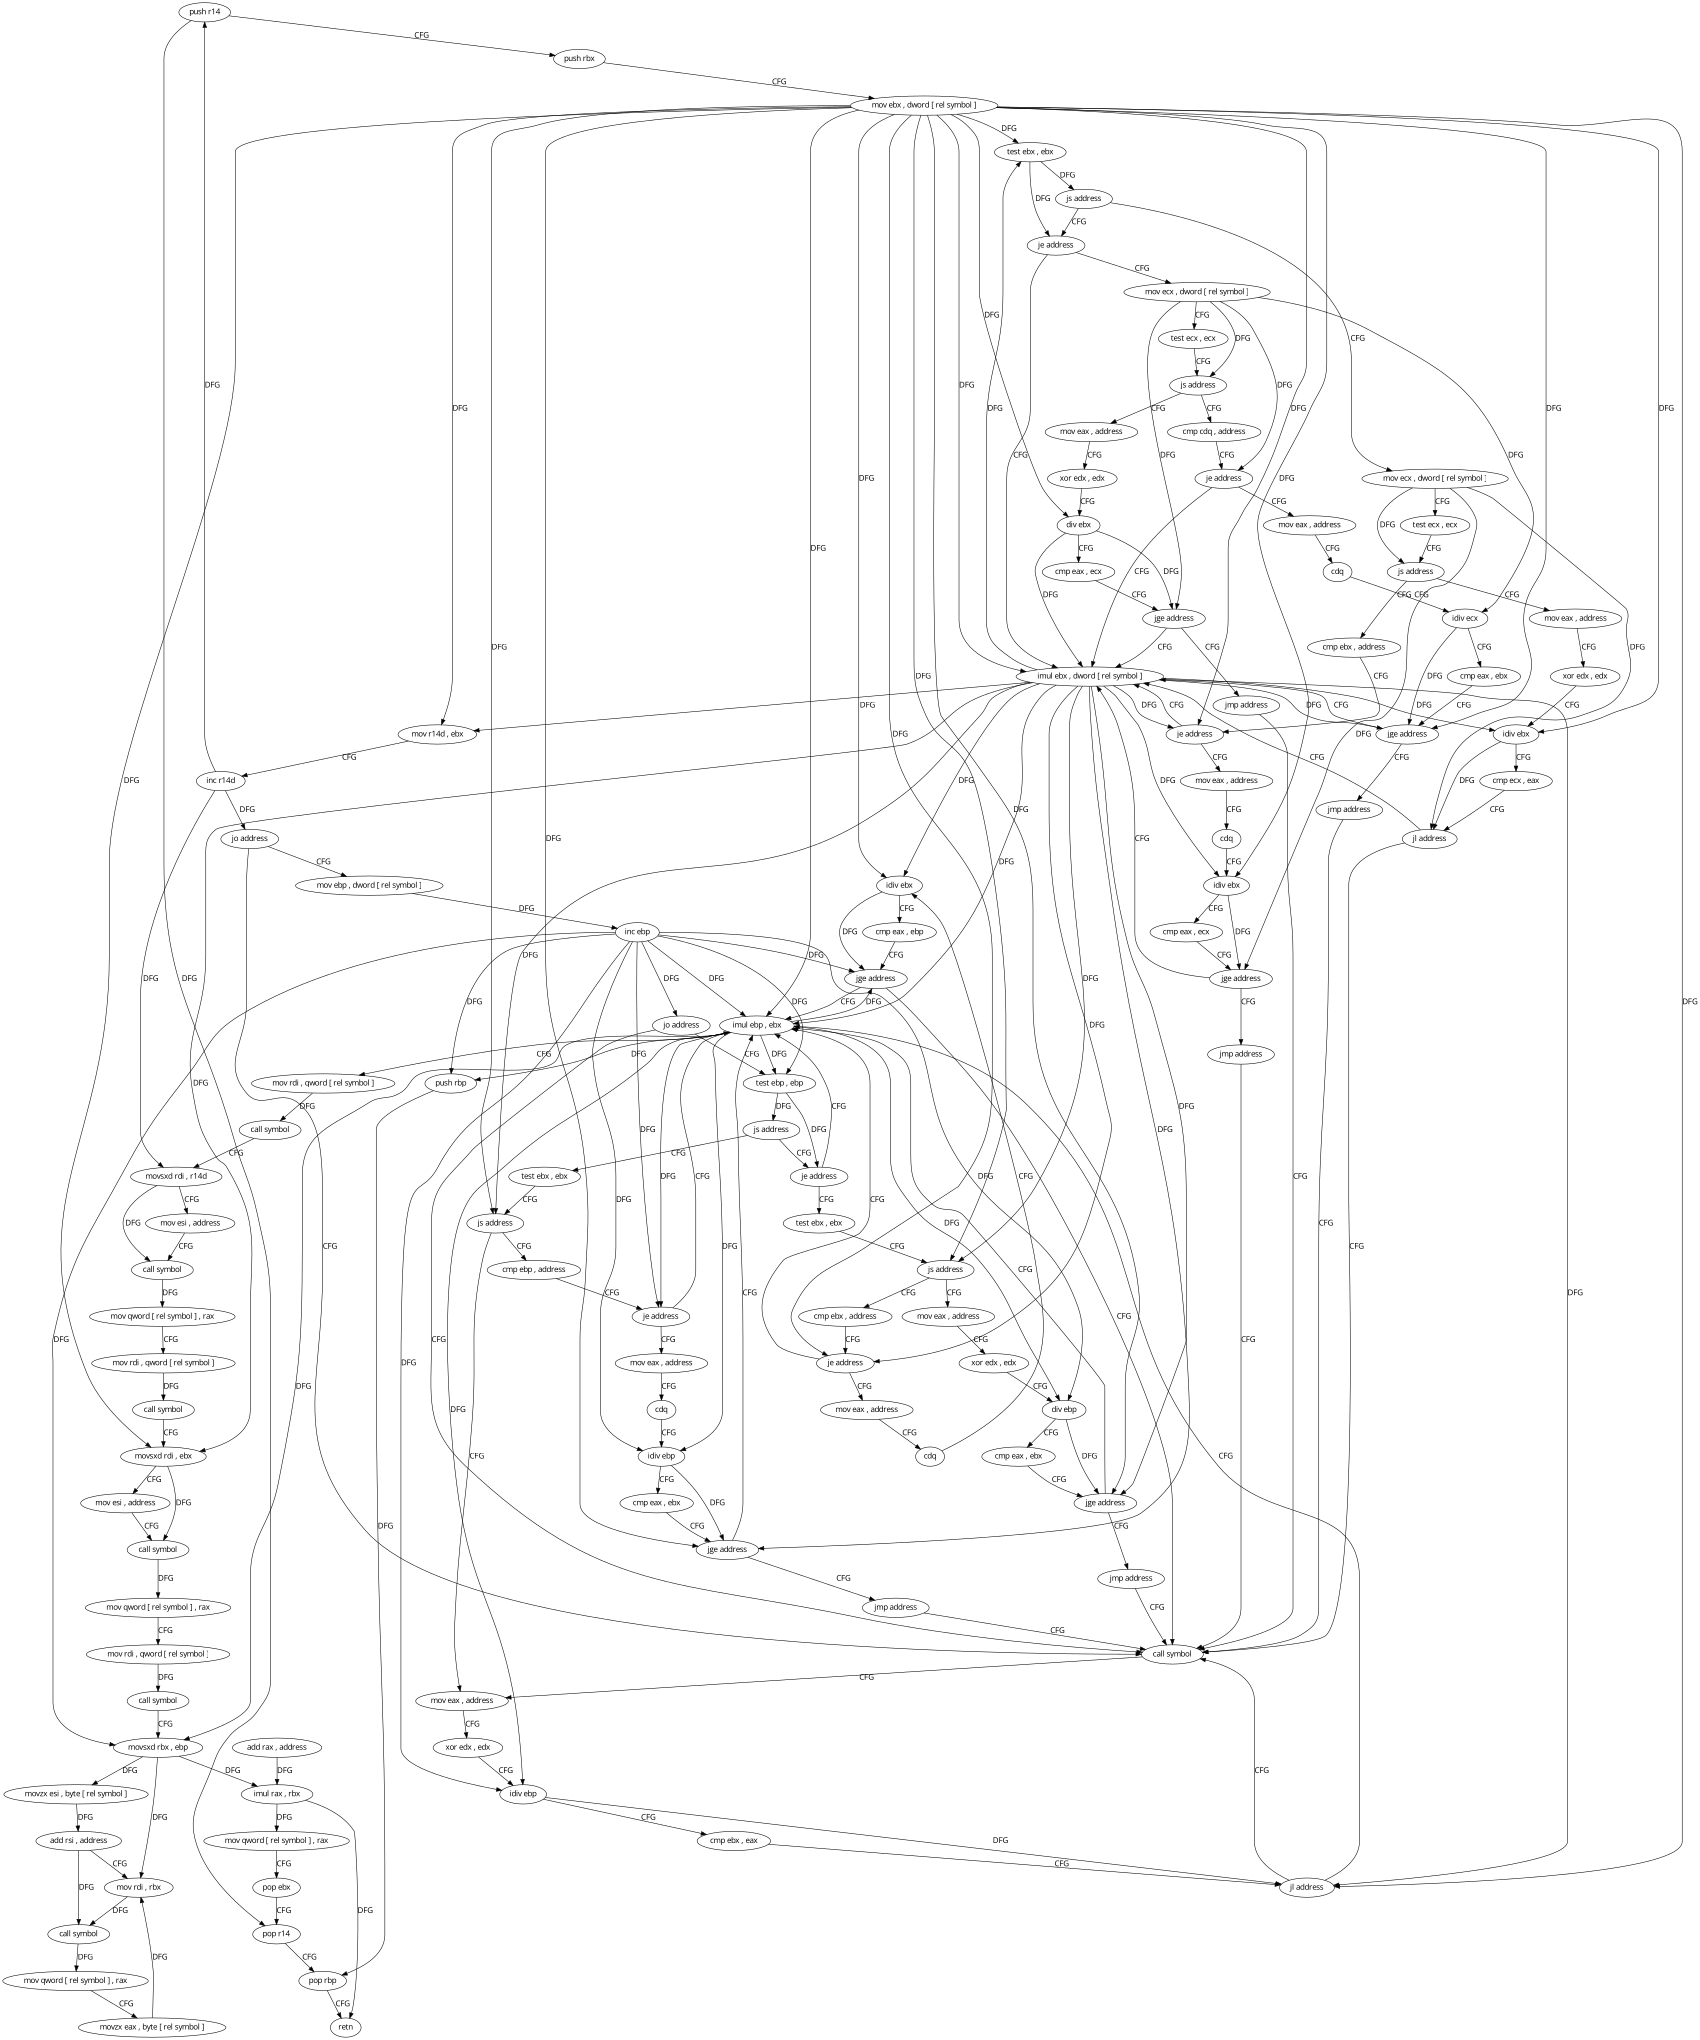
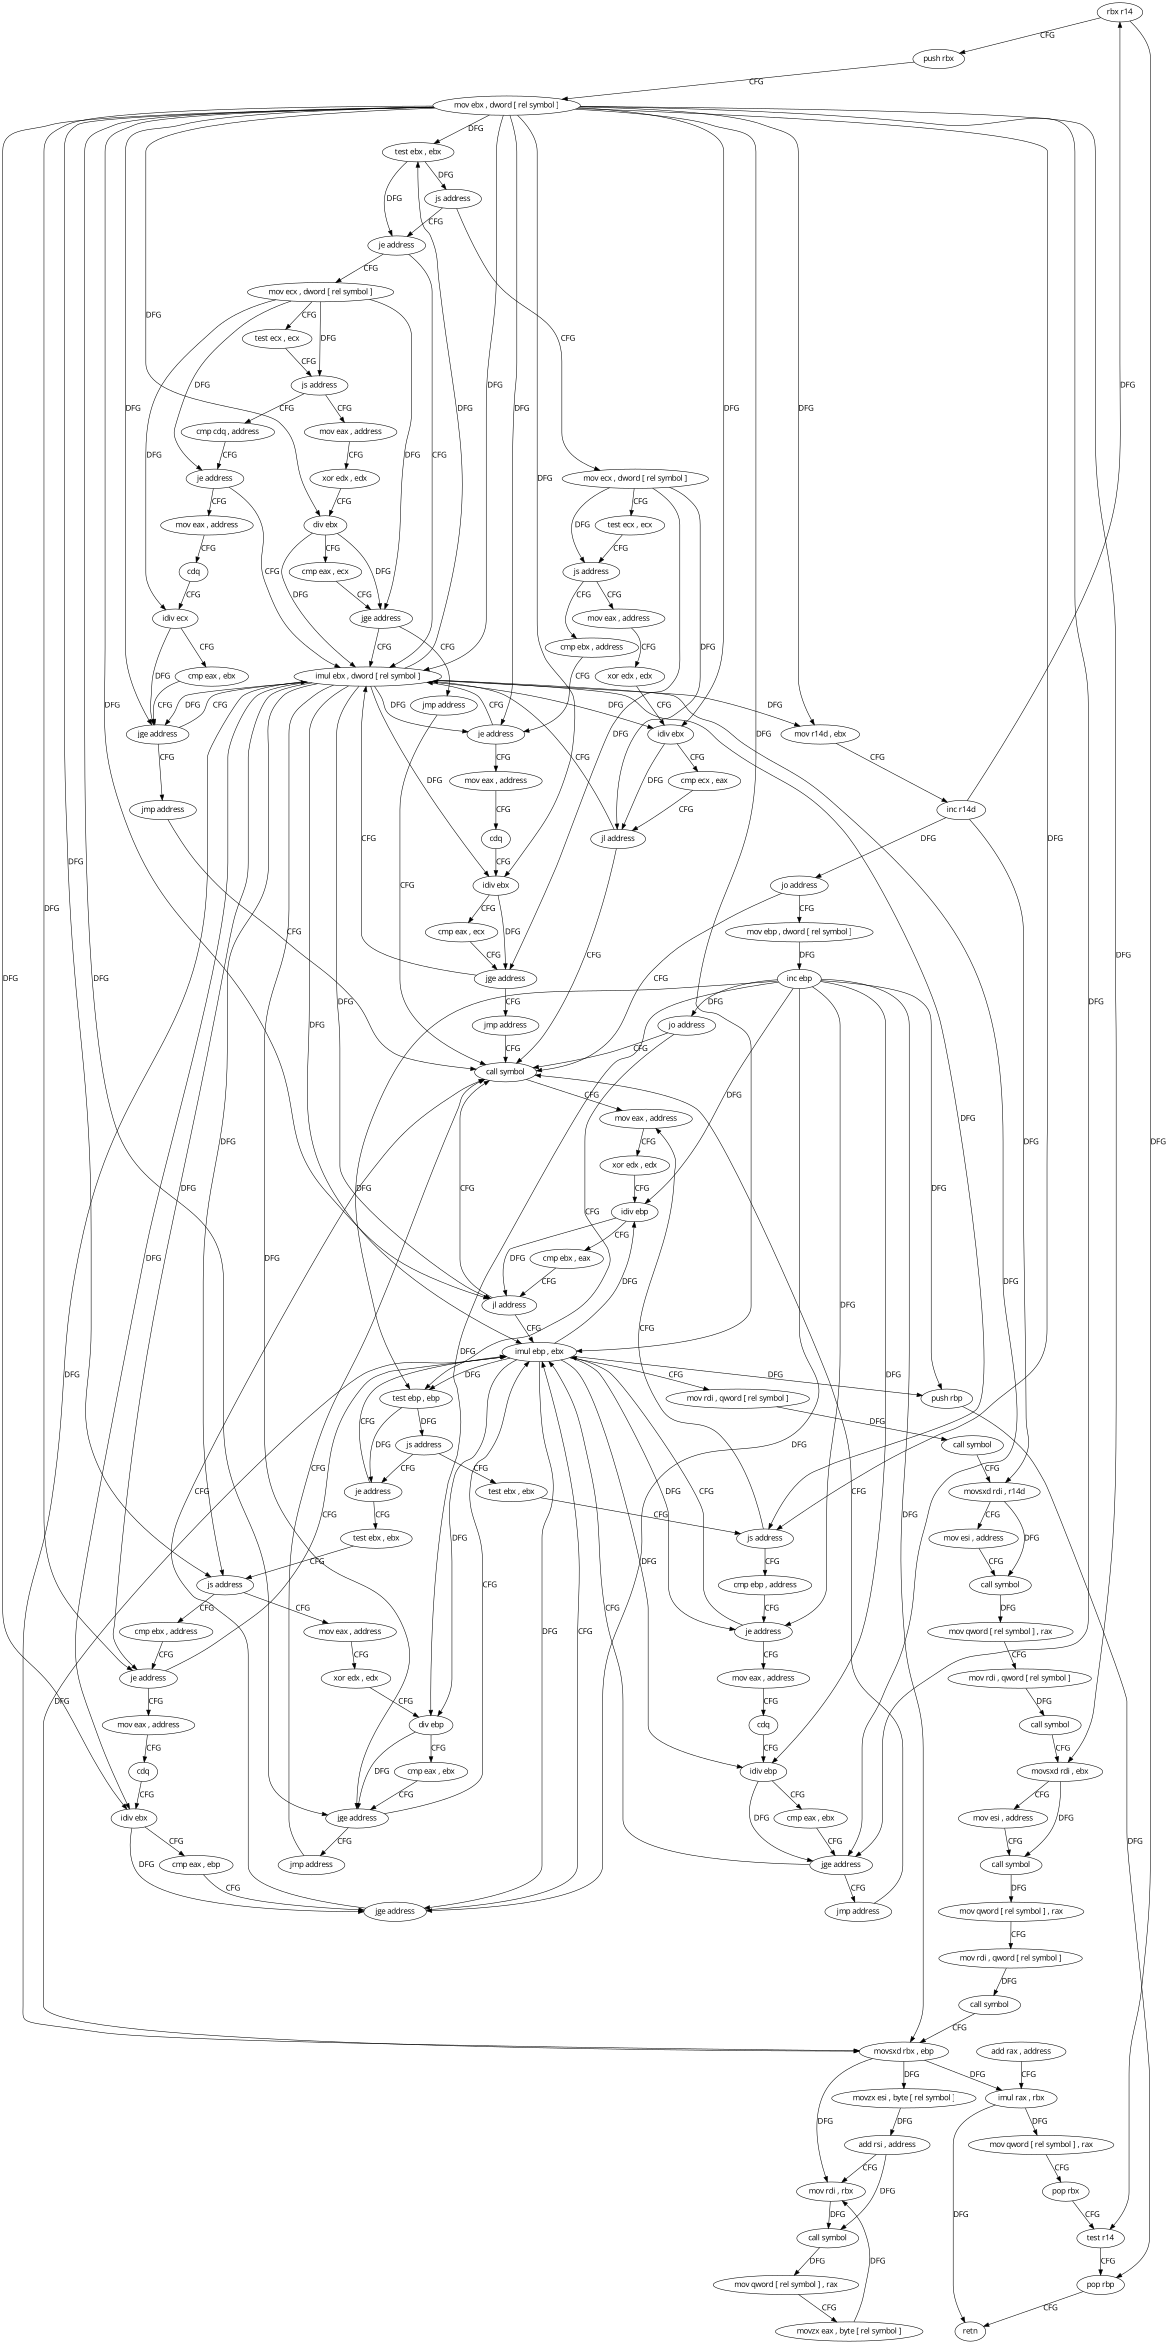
(205, 12) -> (1120, 12)
(302, 815) -> (23, 1722)
(694, 977) -> none
(285, 1771) -> (1029, 2075)
(277, 1888) -> (1066, 2192)
(277, 1934) -> (1101, 2238)
